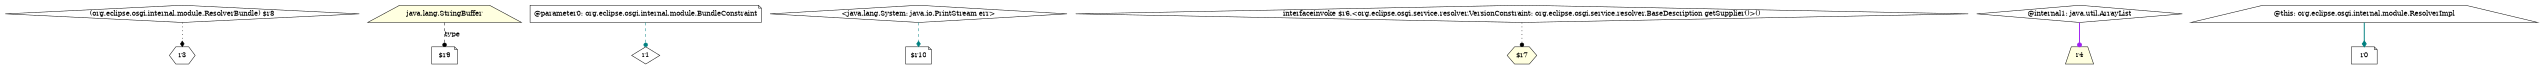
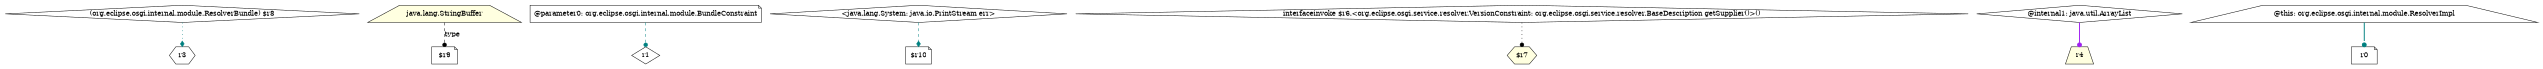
(182, 32) -> (182, 32)
(2364, 32) -> (2364, 32)
